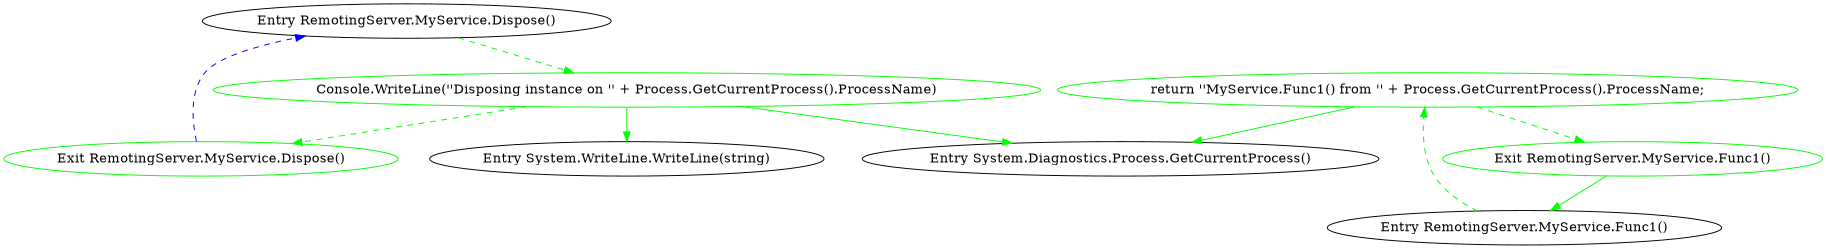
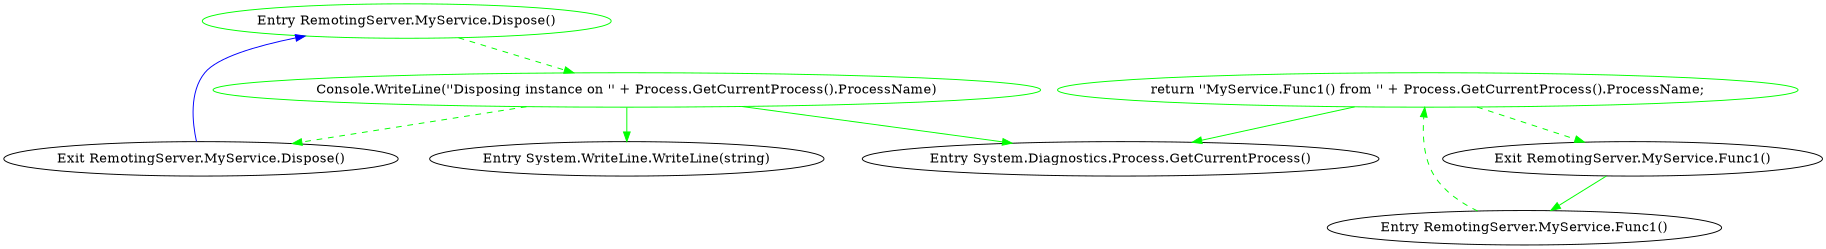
(407, 21) -> (407, 21)
(215, 64) -> (215, 64)
(201, 159) -> (201, 159)
(1633, 159) -> (1633, 159)
